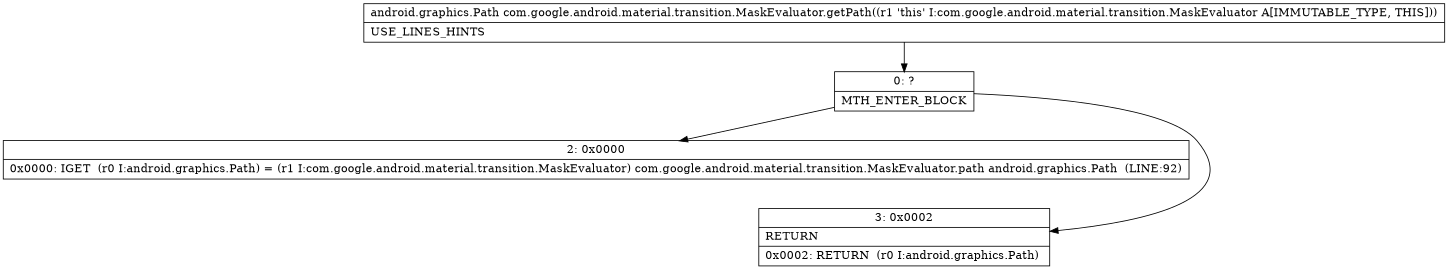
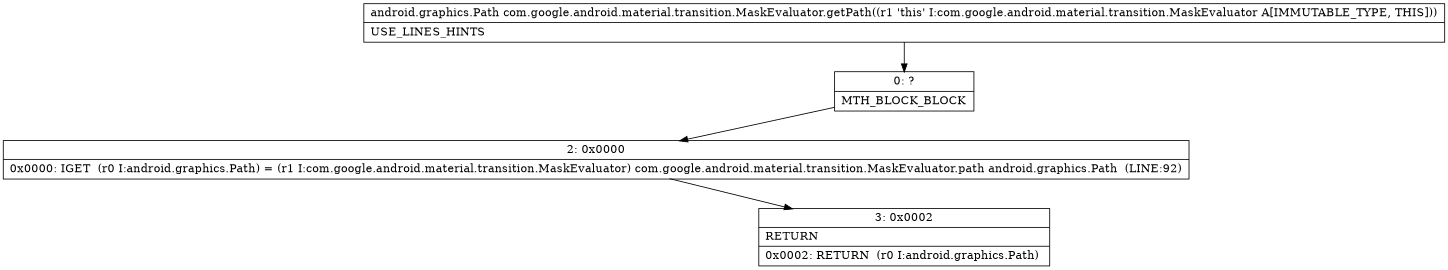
(904, 101) -> (904, 101)
(1187, 133) -> (727, 193)
